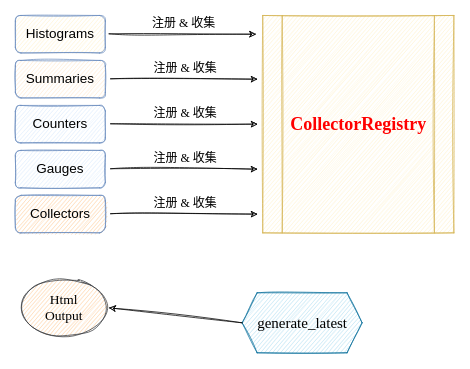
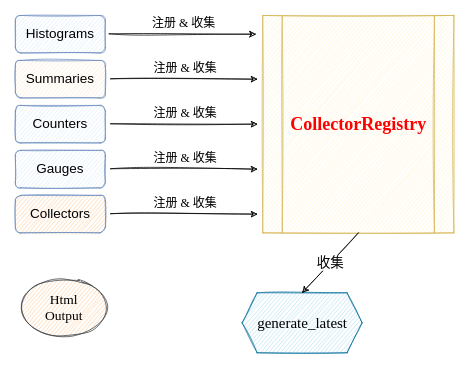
(60, 34) -> (60, 34)
none -> (332, 261)
(178, 316) -> none
